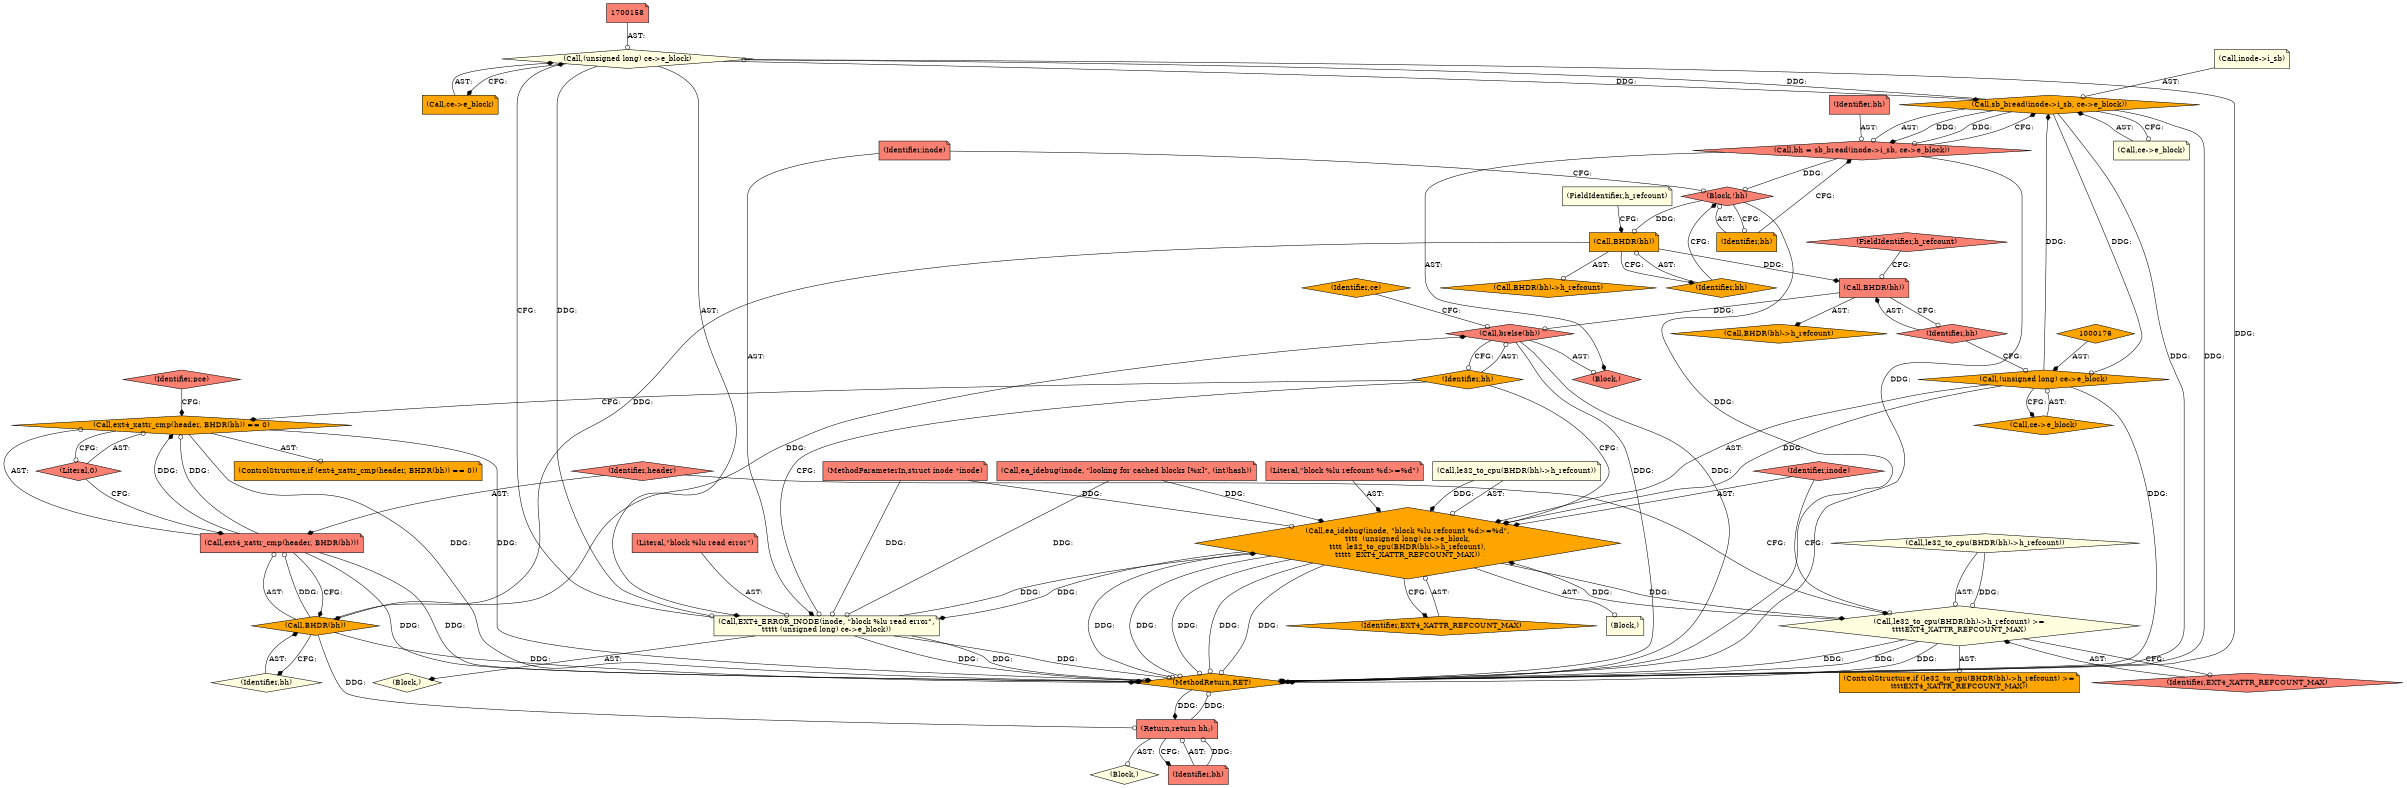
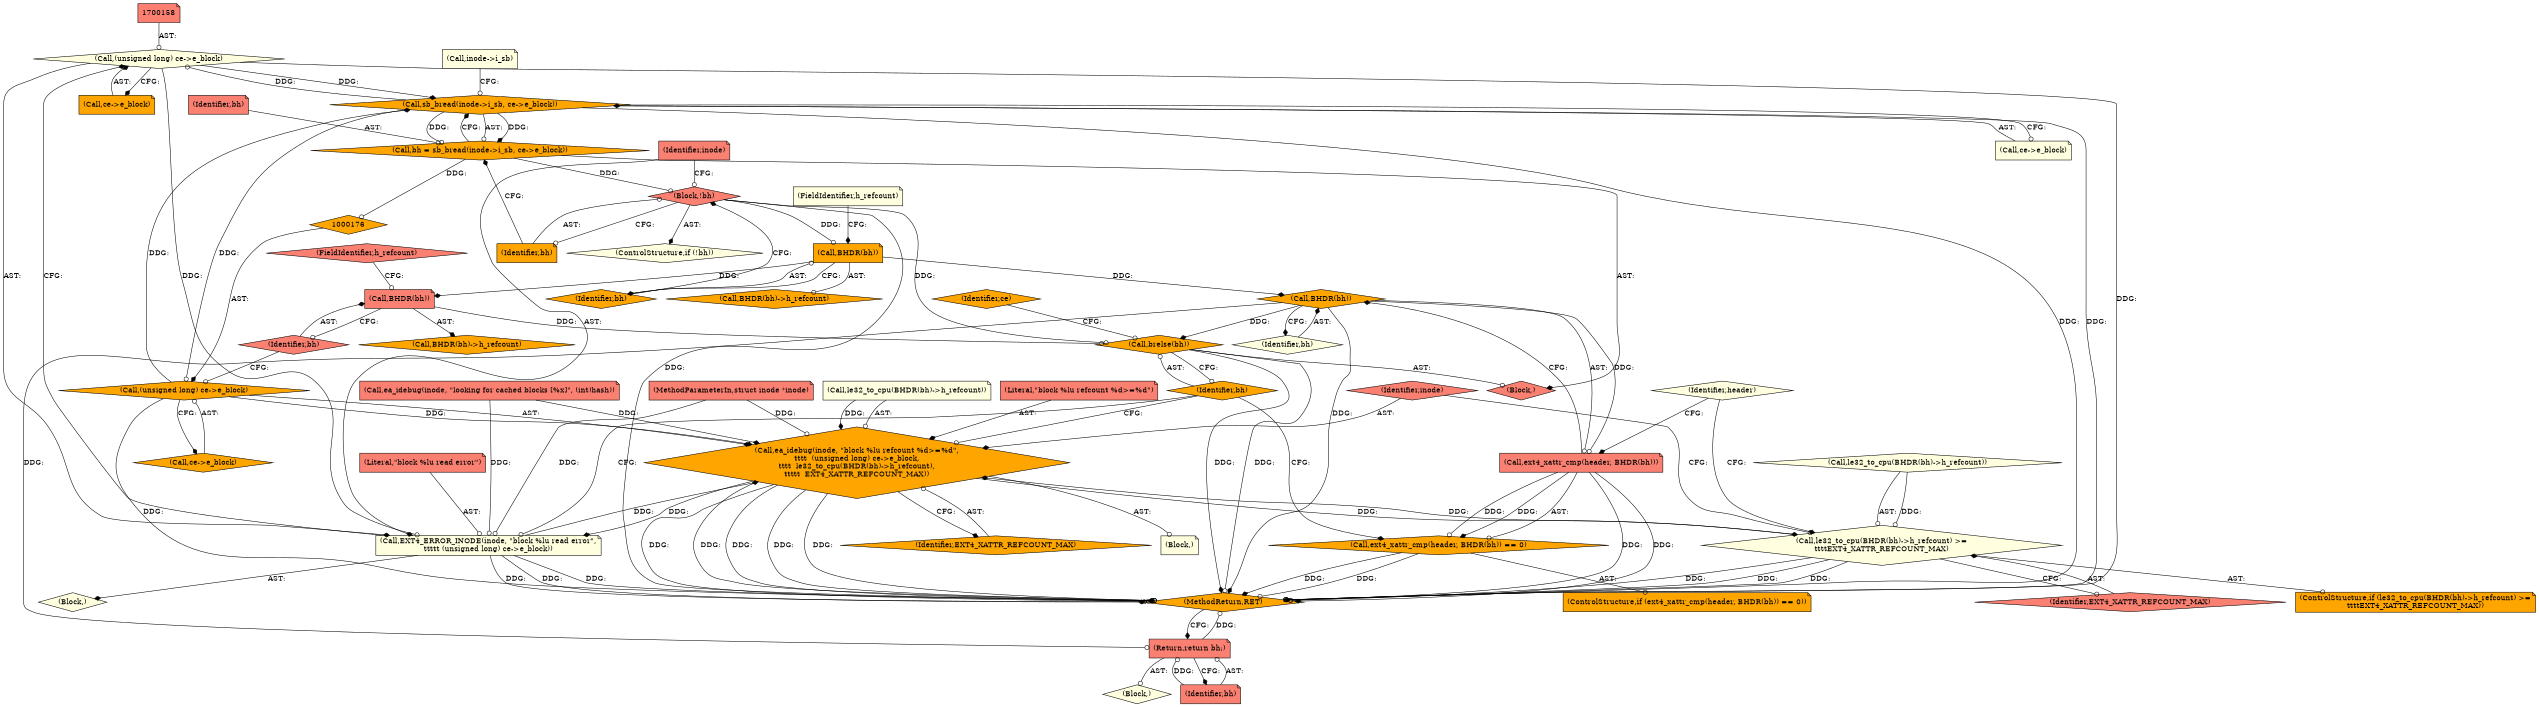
(2173, 82) -> (491, 82)
(1862, 151) -> (480, 151)
none -> (918, 250)
none -> (665, 253)
(1510, 334) -> (1159, 345)
(182, 380) -> none
(79, 471) -> none
(642, 471) -> (1722, 391)
(502, 494) -> (1695, 413)
(1817, 522) -> (414, 188)
(1189, 706) -> (1201, 626)
